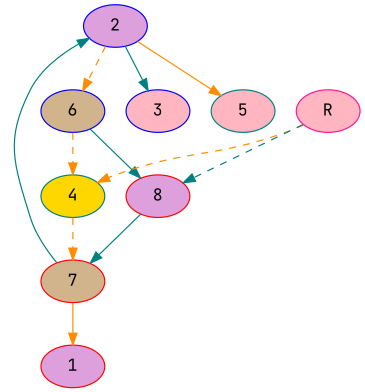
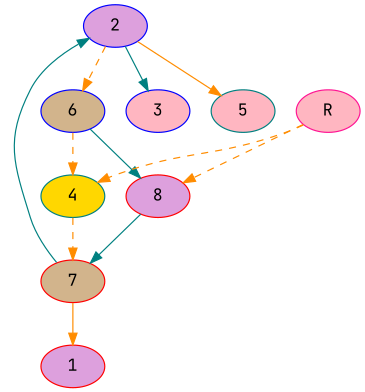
(246, 152) -> (246, 152)
